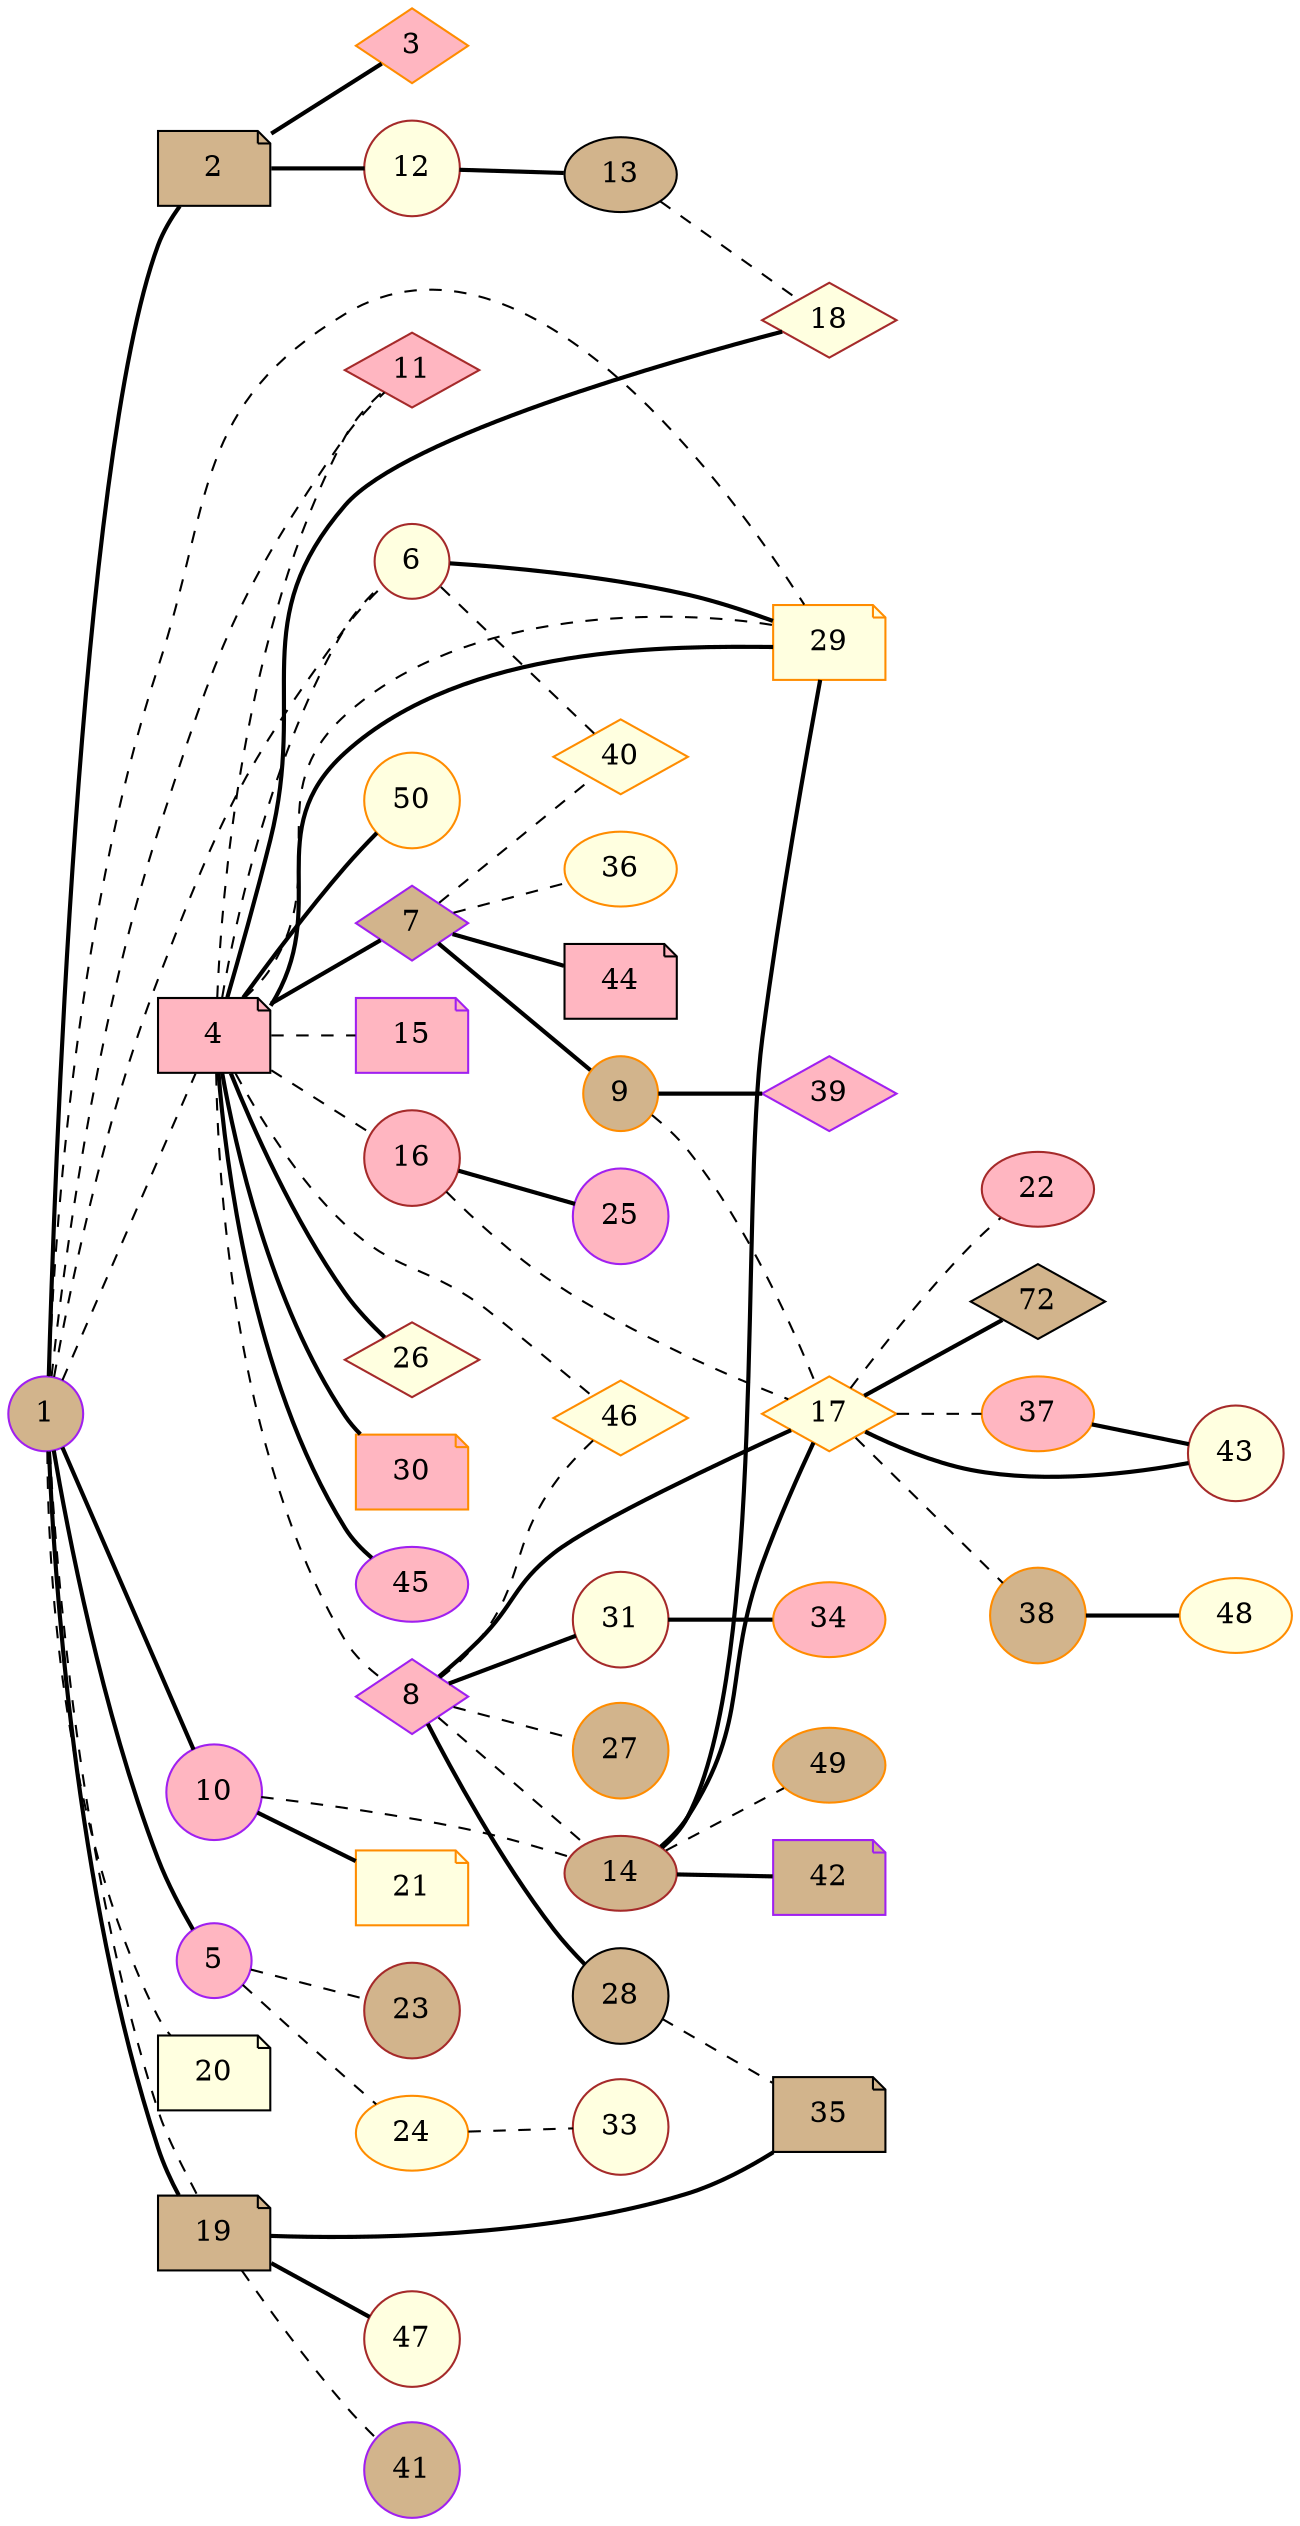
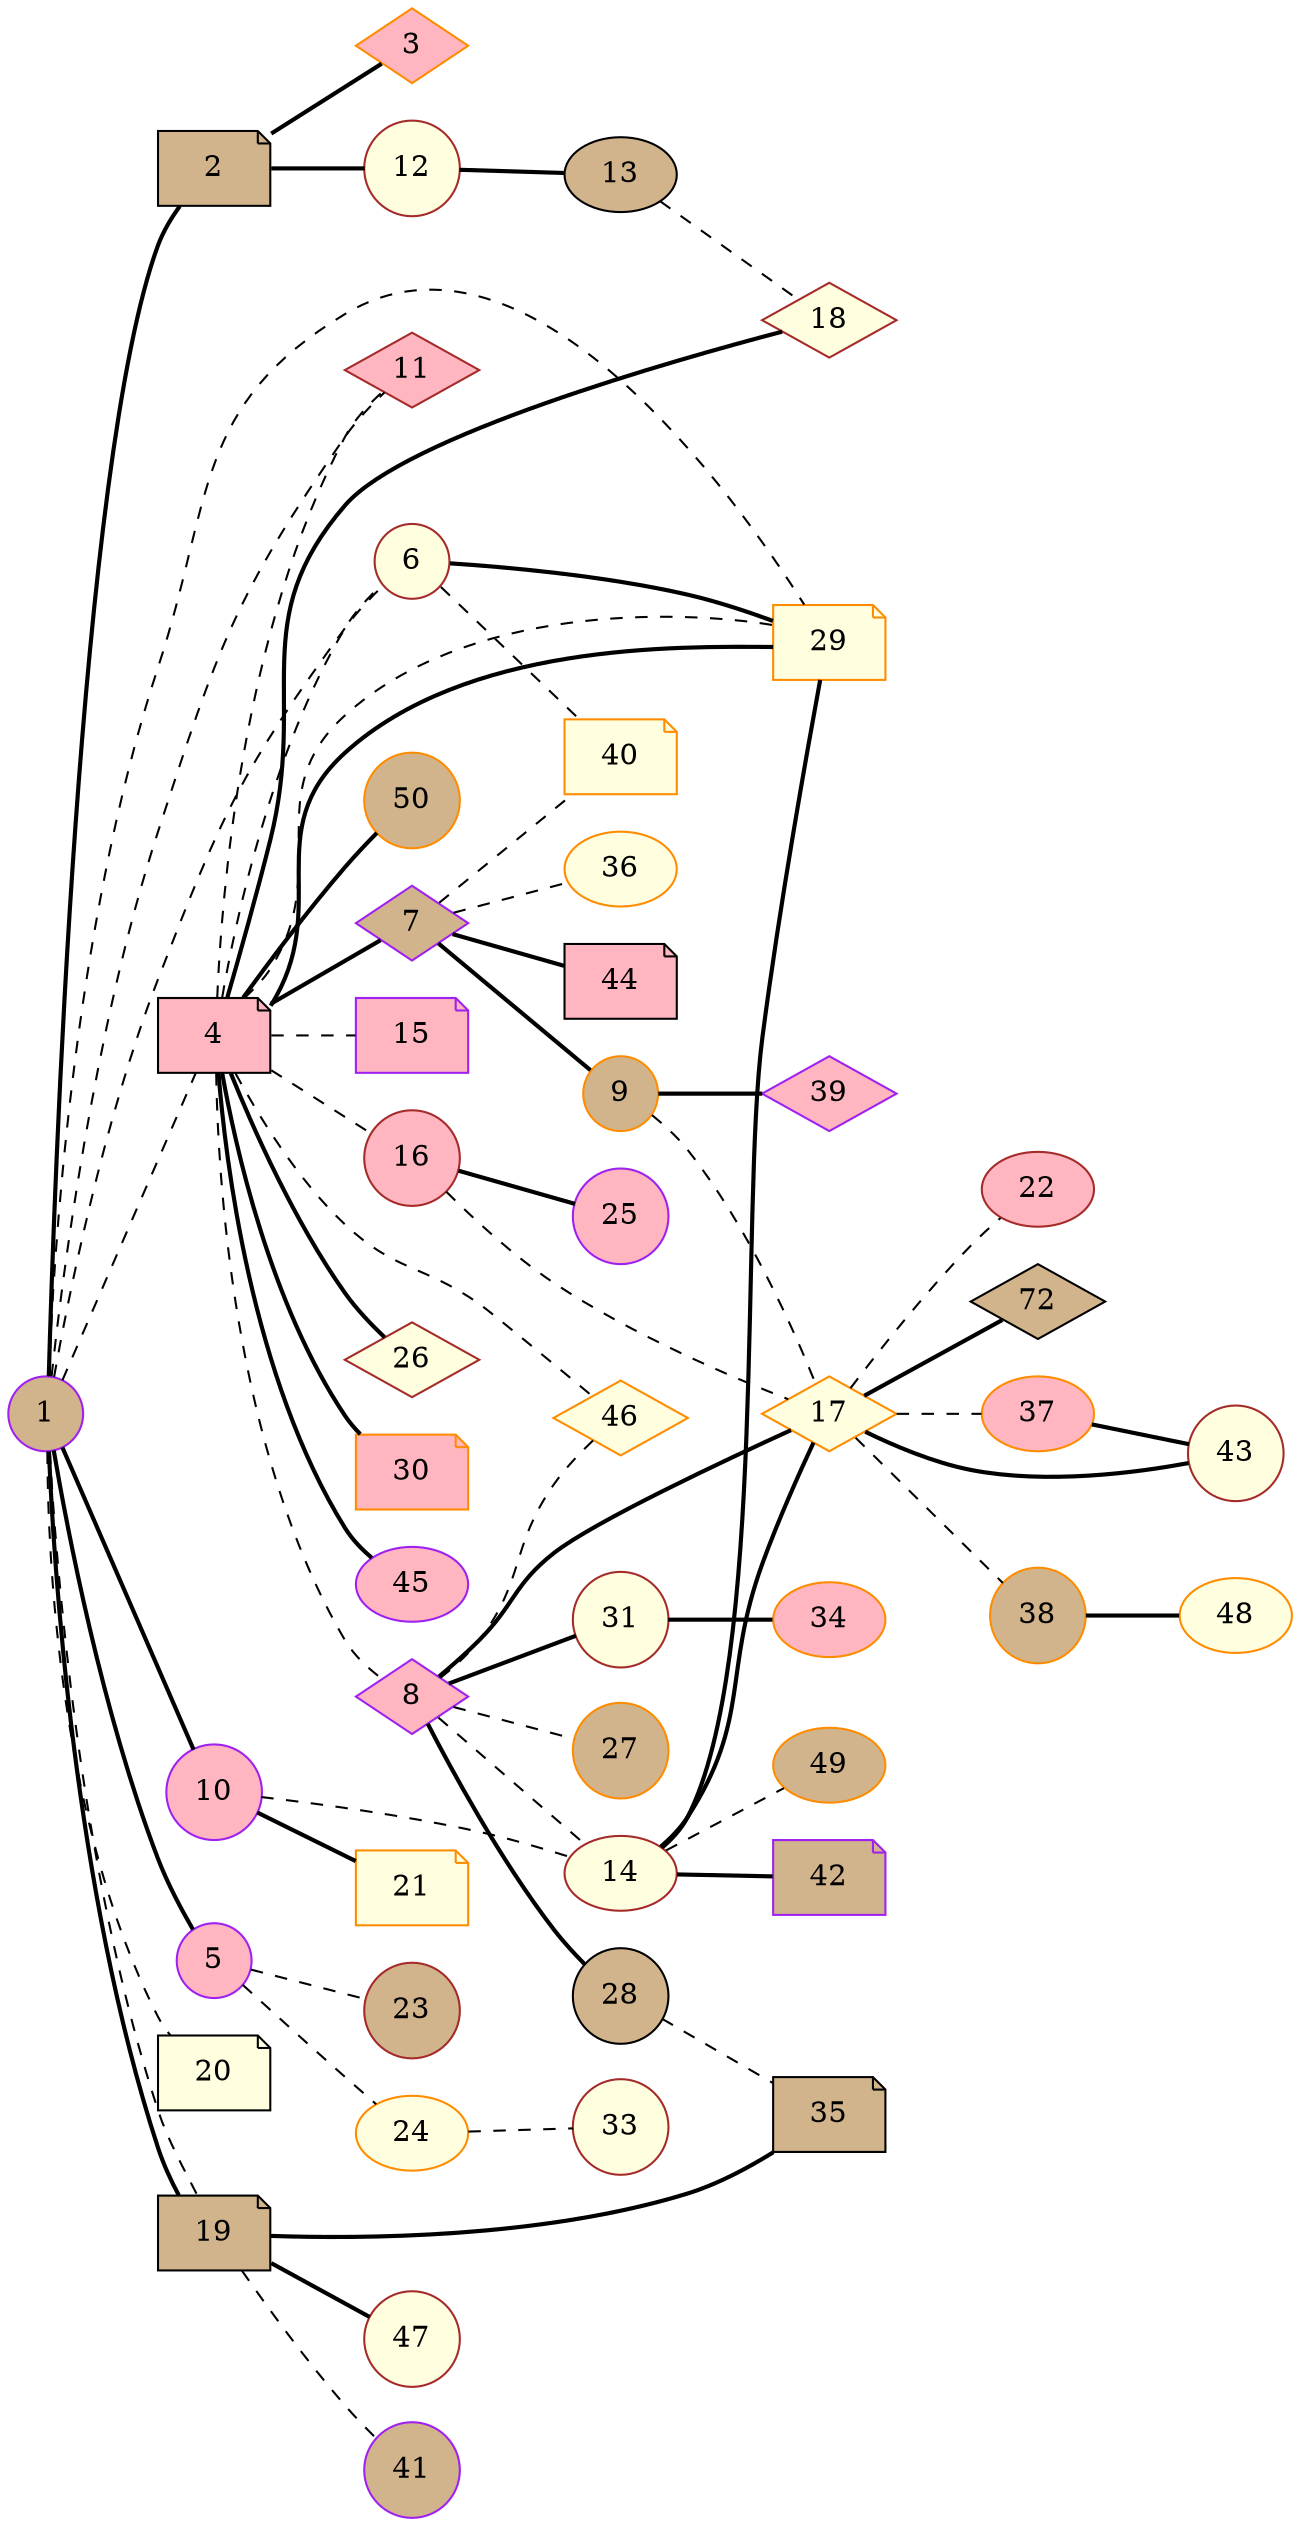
(621, 757) -> (621, 757)
(412, 800) -> (412, 800)
(621, 1873) -> (621, 1873)
